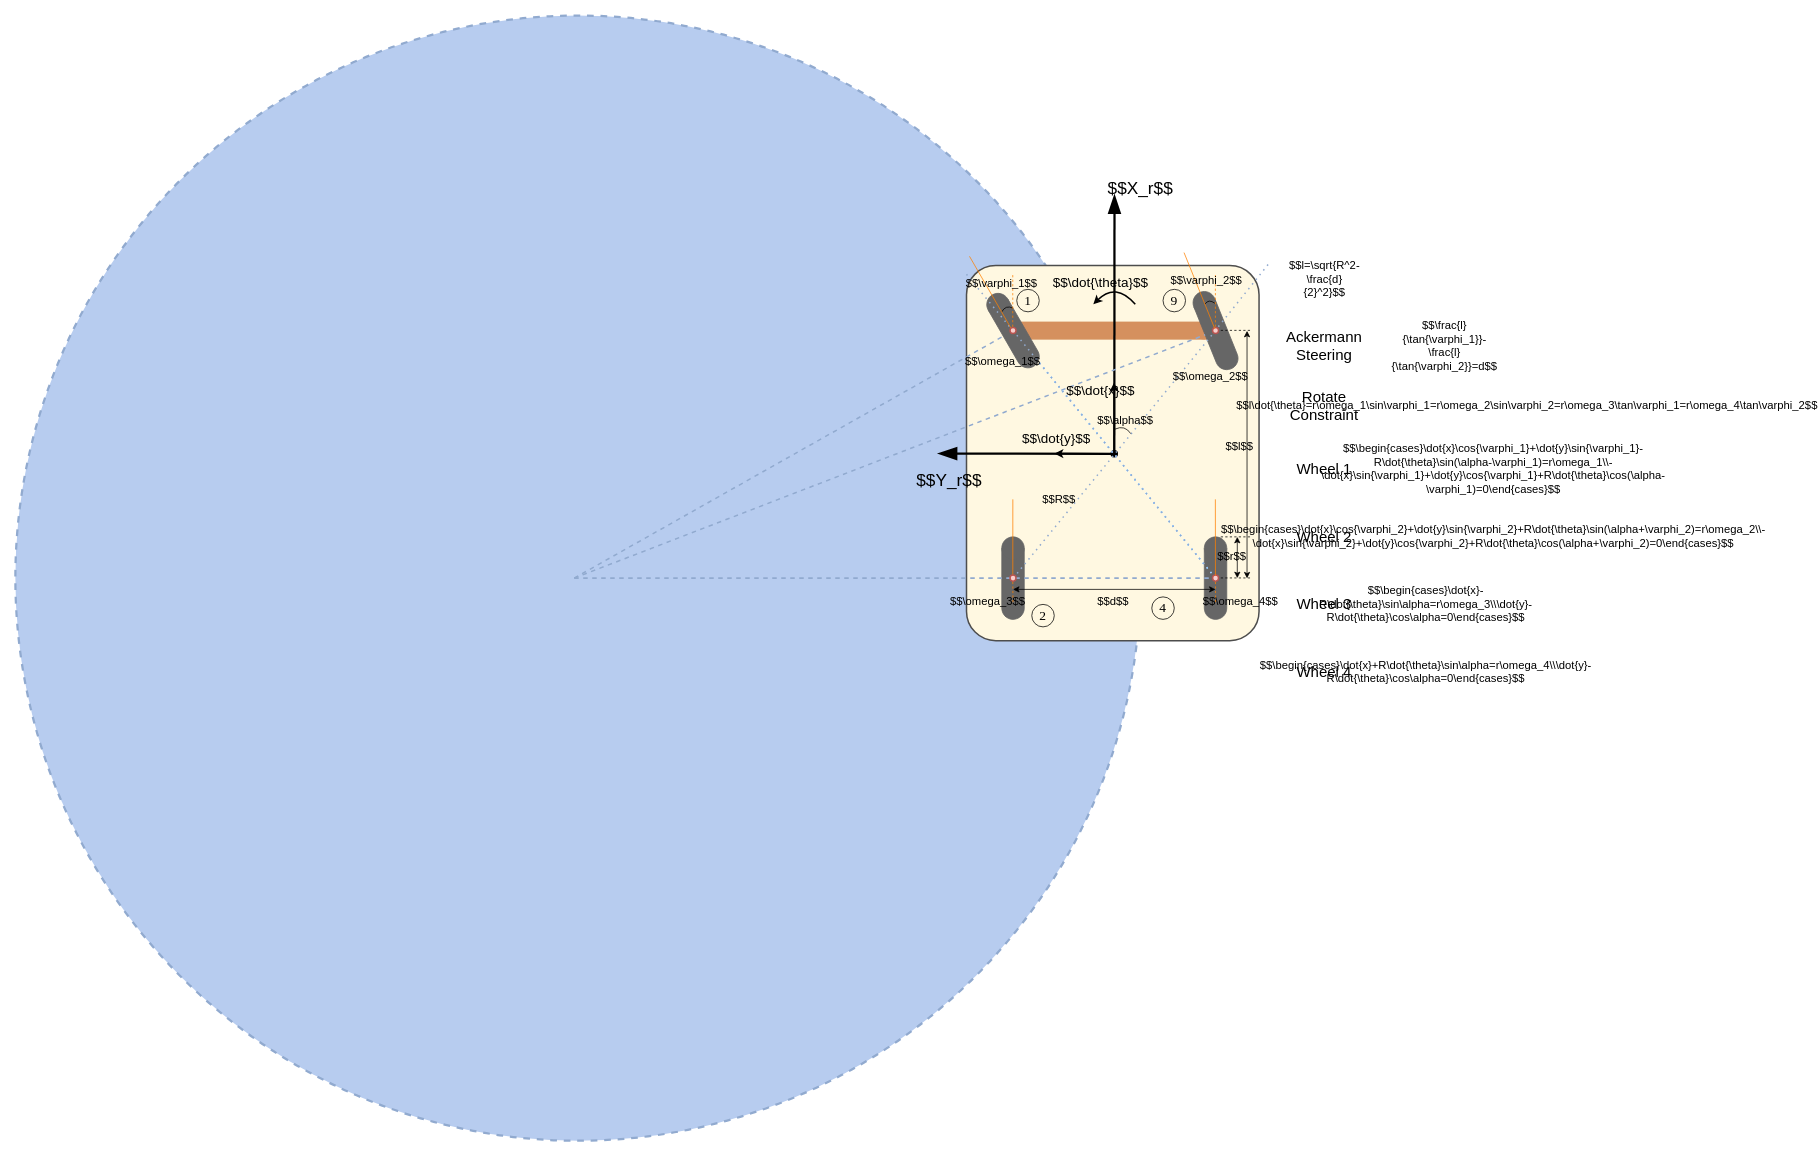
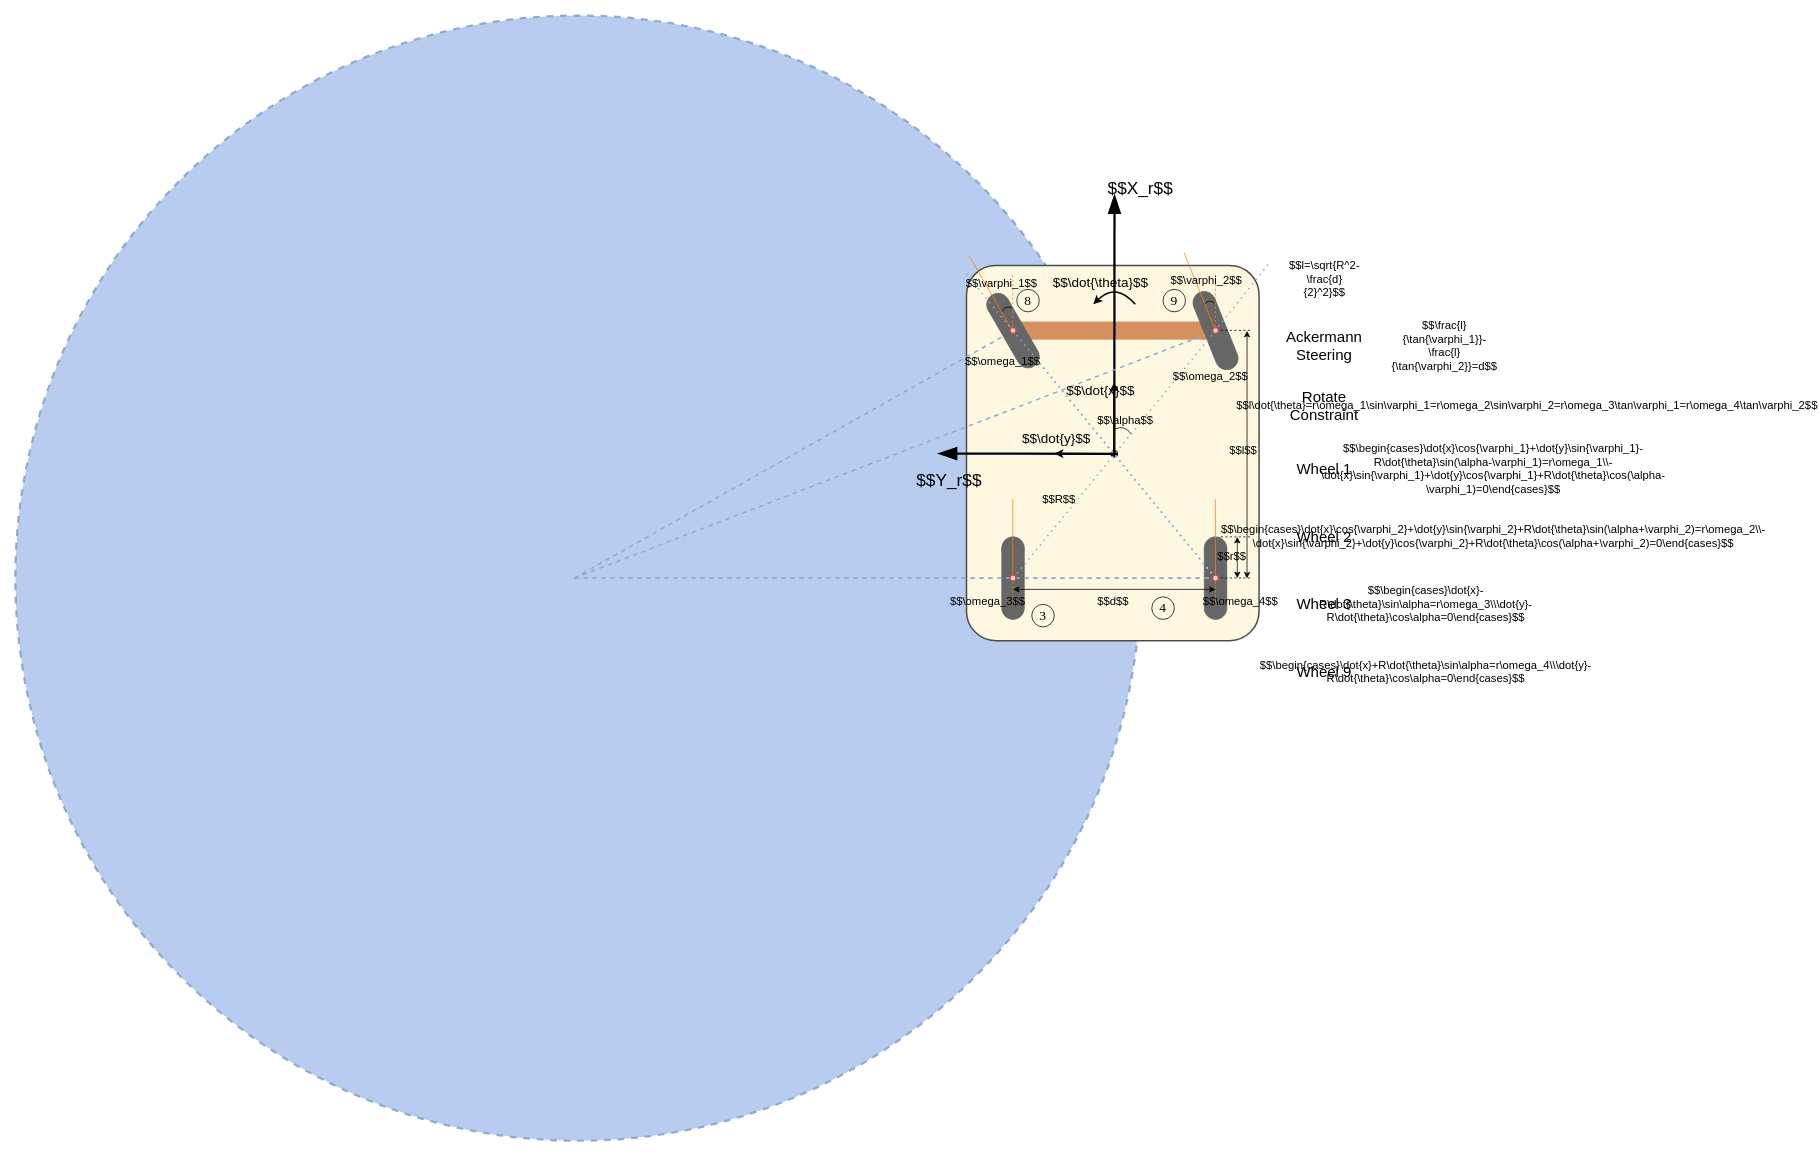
(1028, 300) -> (1028, 300)
(1239, 446) -> (1243, 450)
(1043, 615) -> (1043, 615)
(1324, 671) -> (1324, 671)
